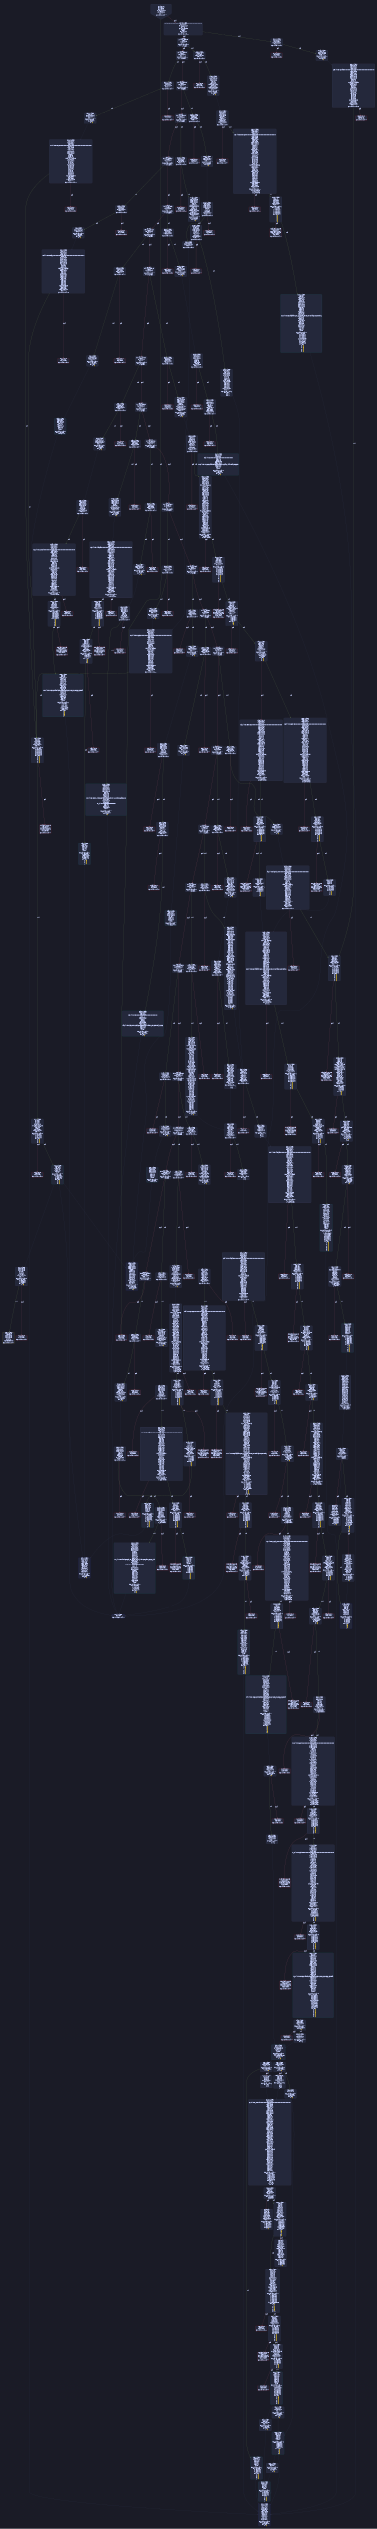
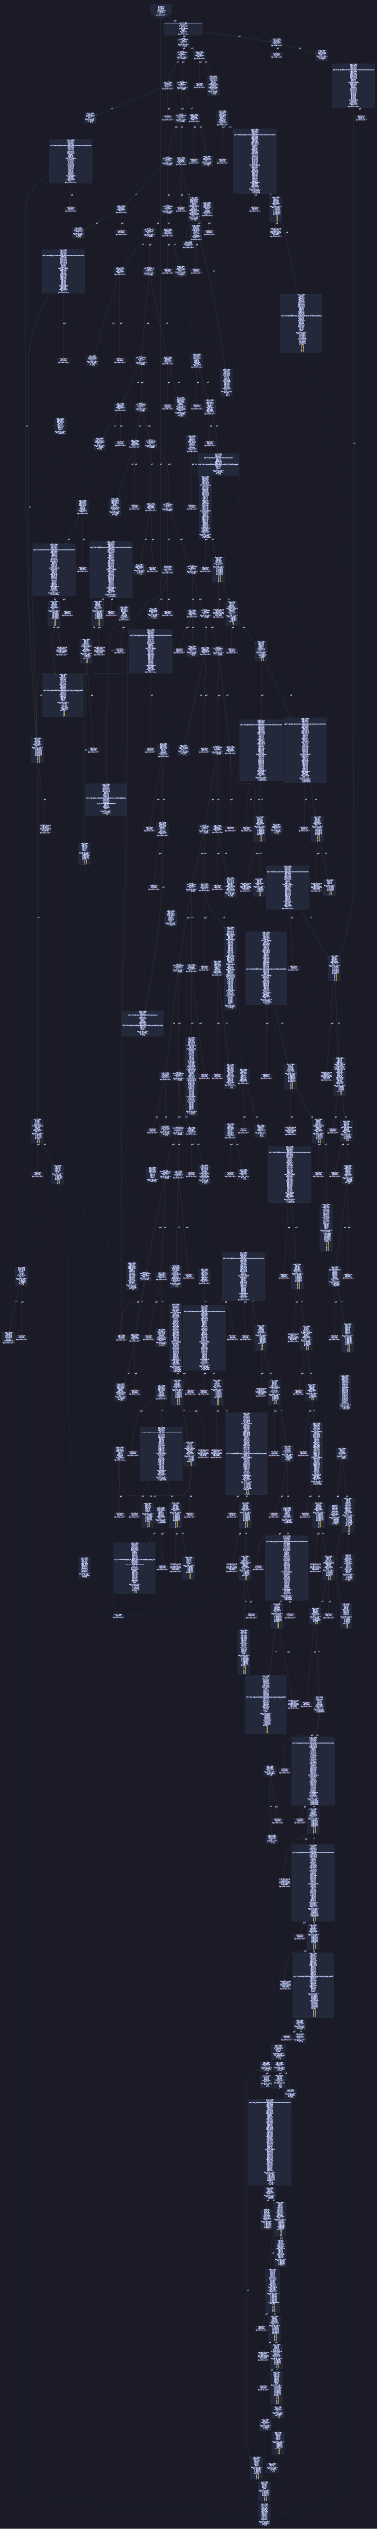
(118, 1616) -> (118, 1616)
